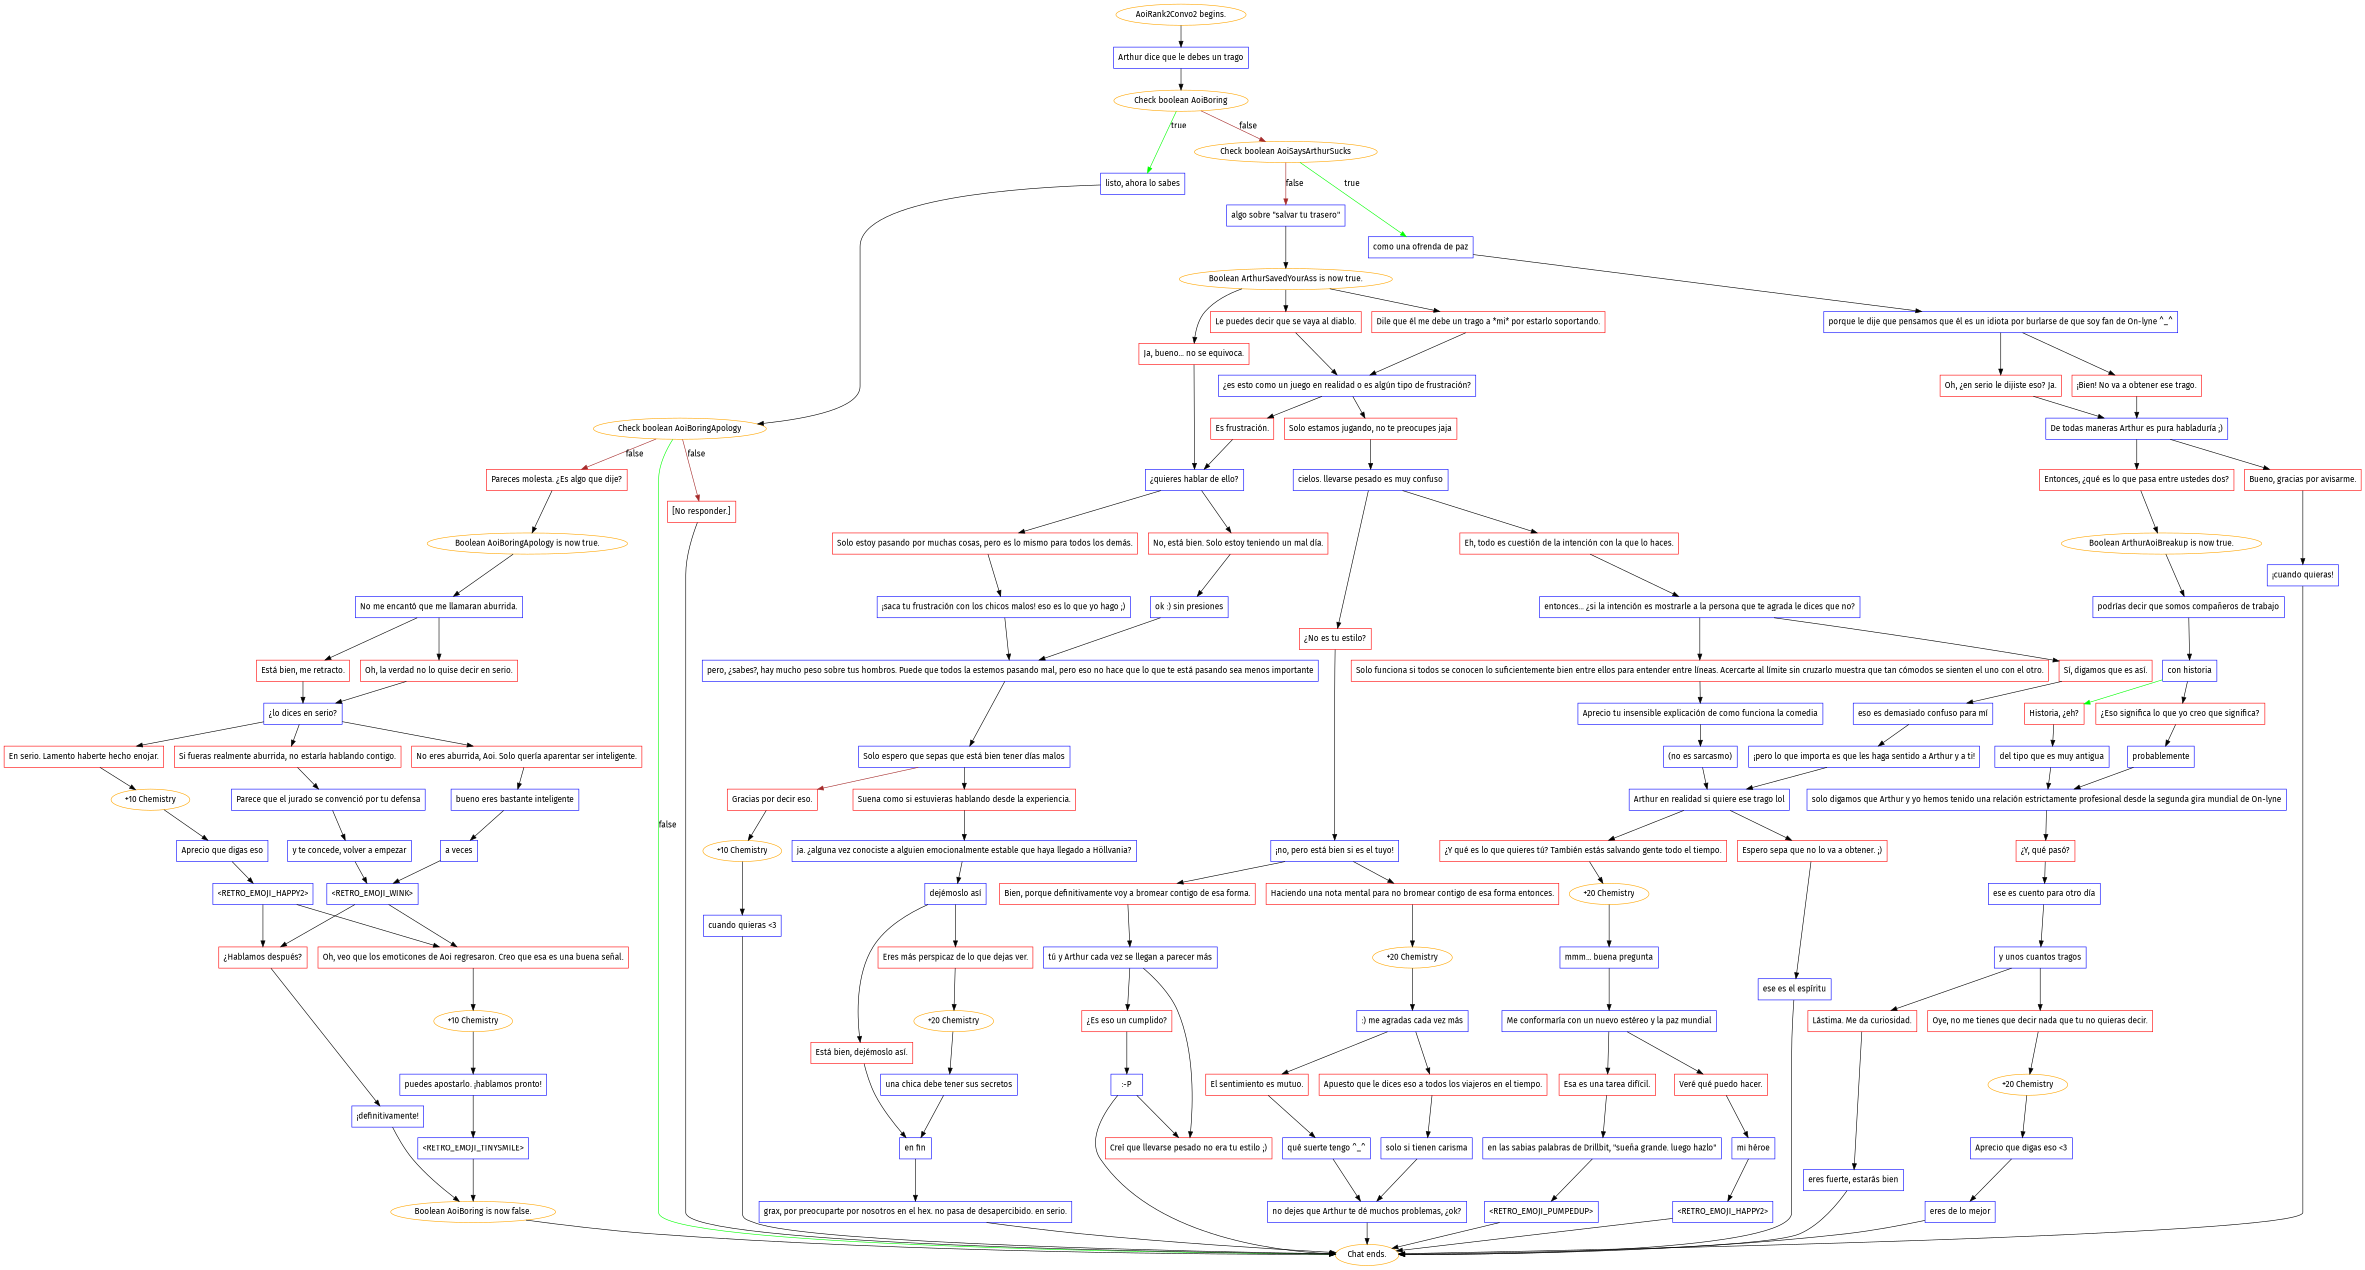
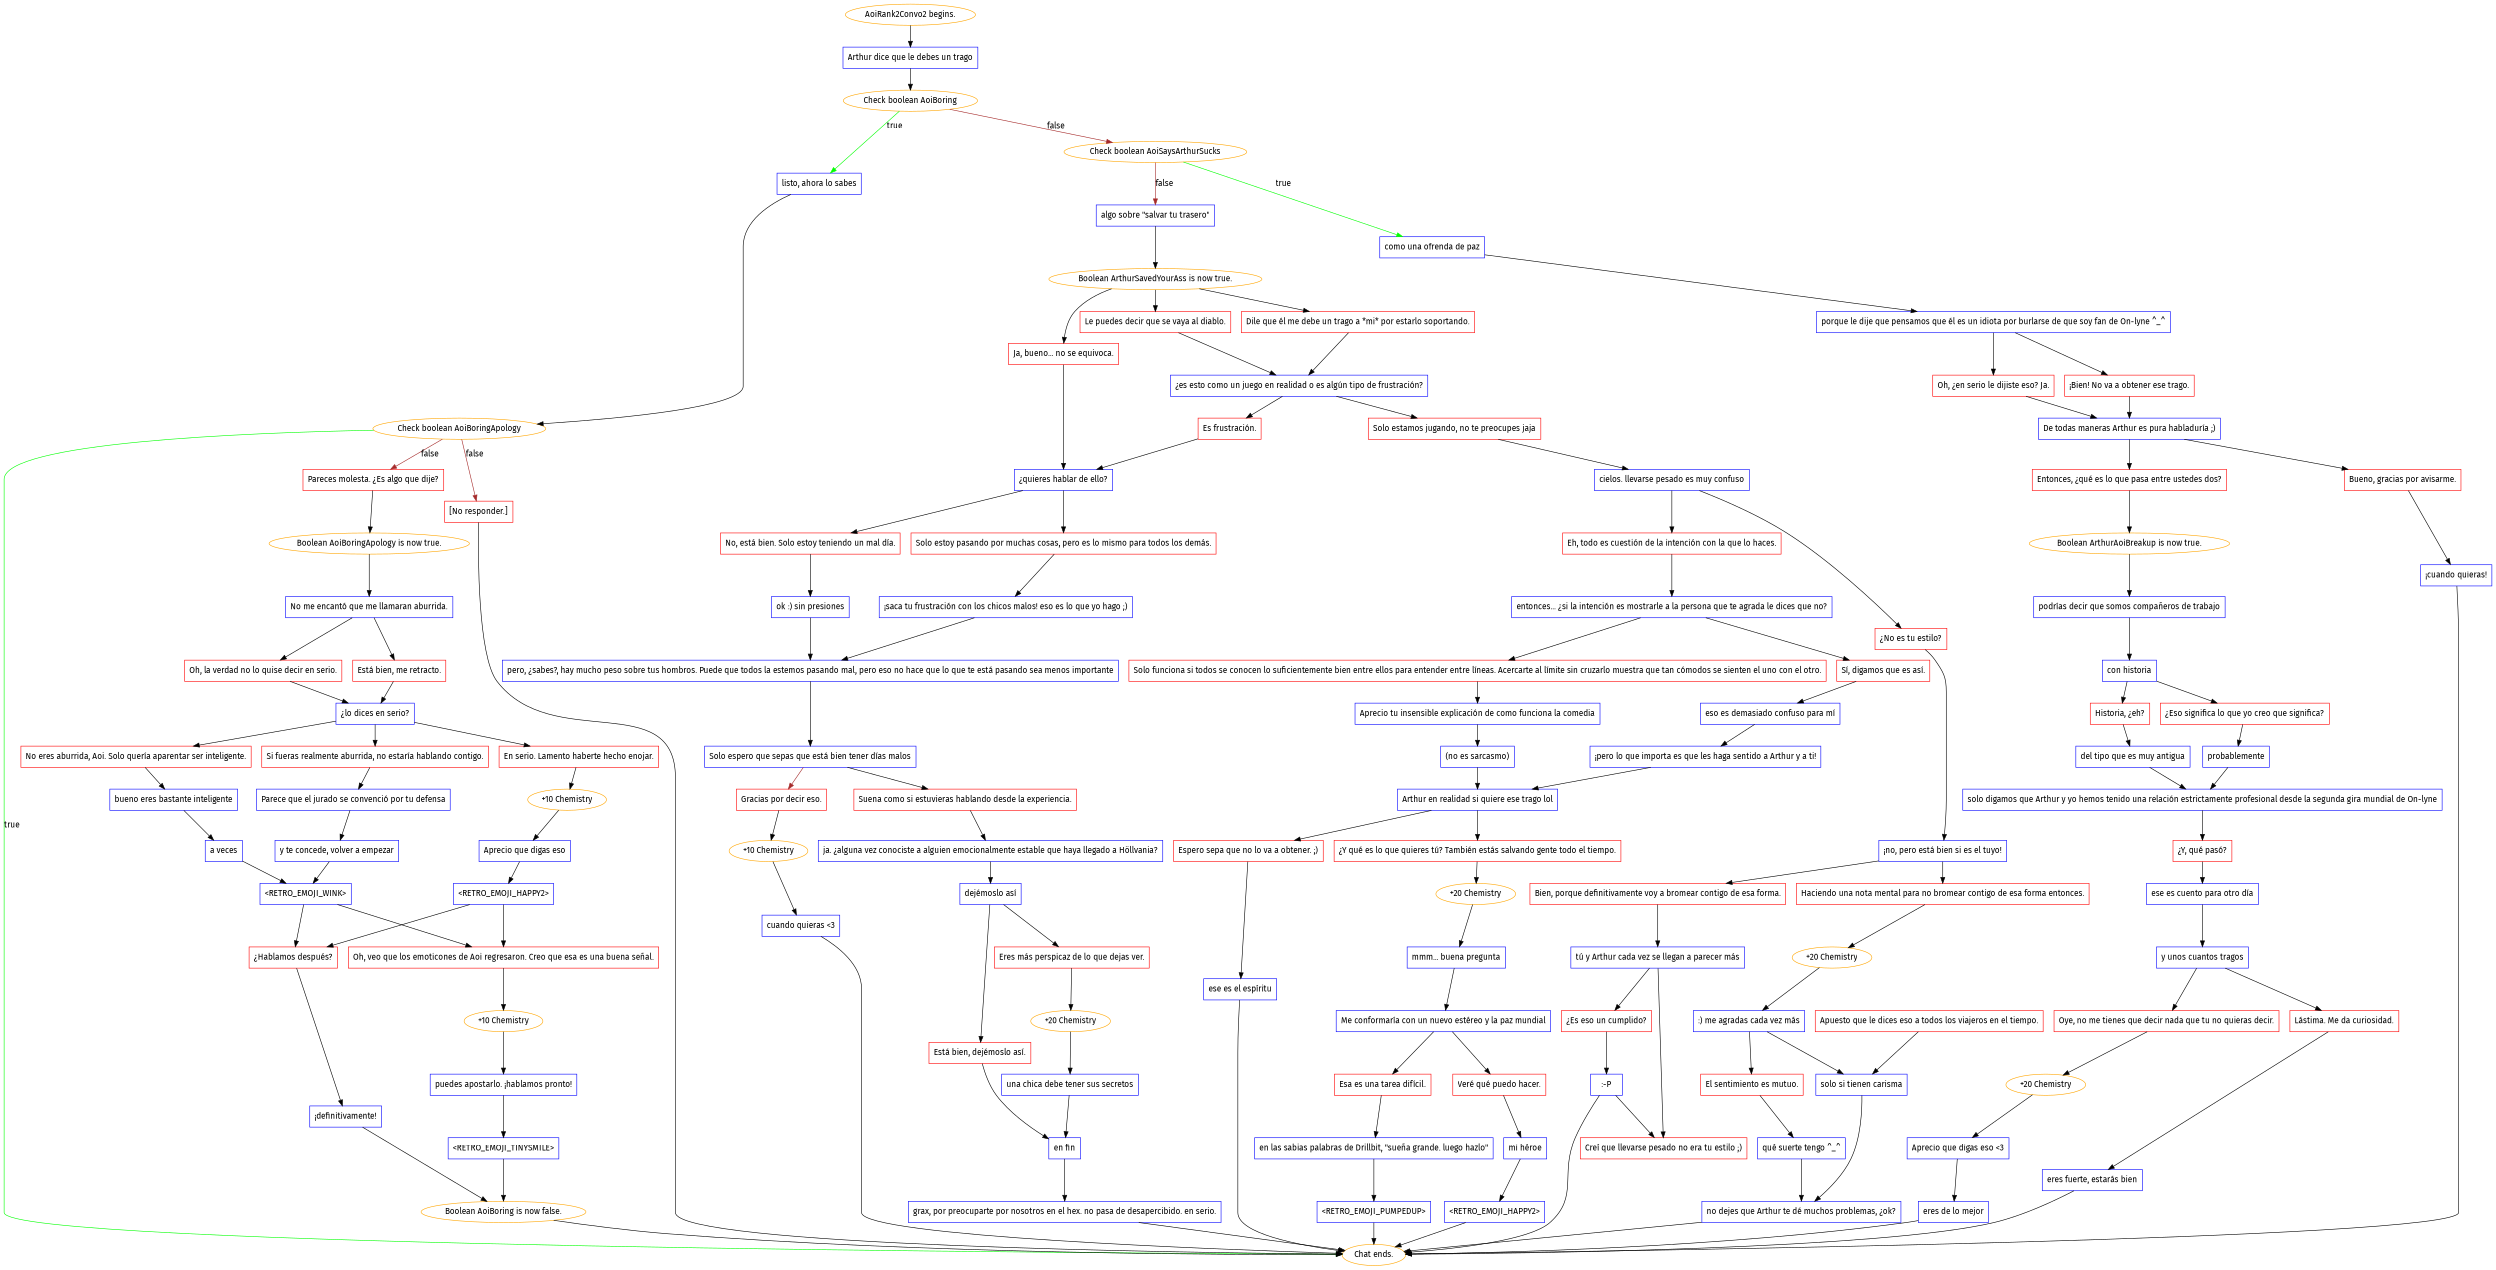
(2126, 691) -> (2125, 689)
(668, 825) -> (12, 825)
(1422, 1050) -> (1803, 1051)
